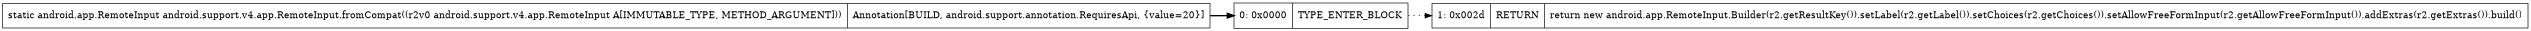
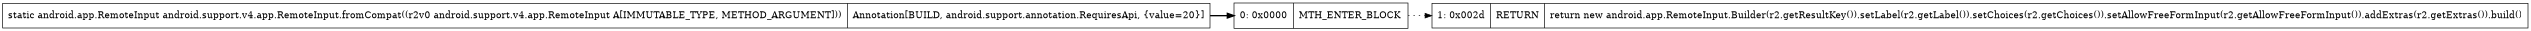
(1350, 15) -> (1350, 15)
